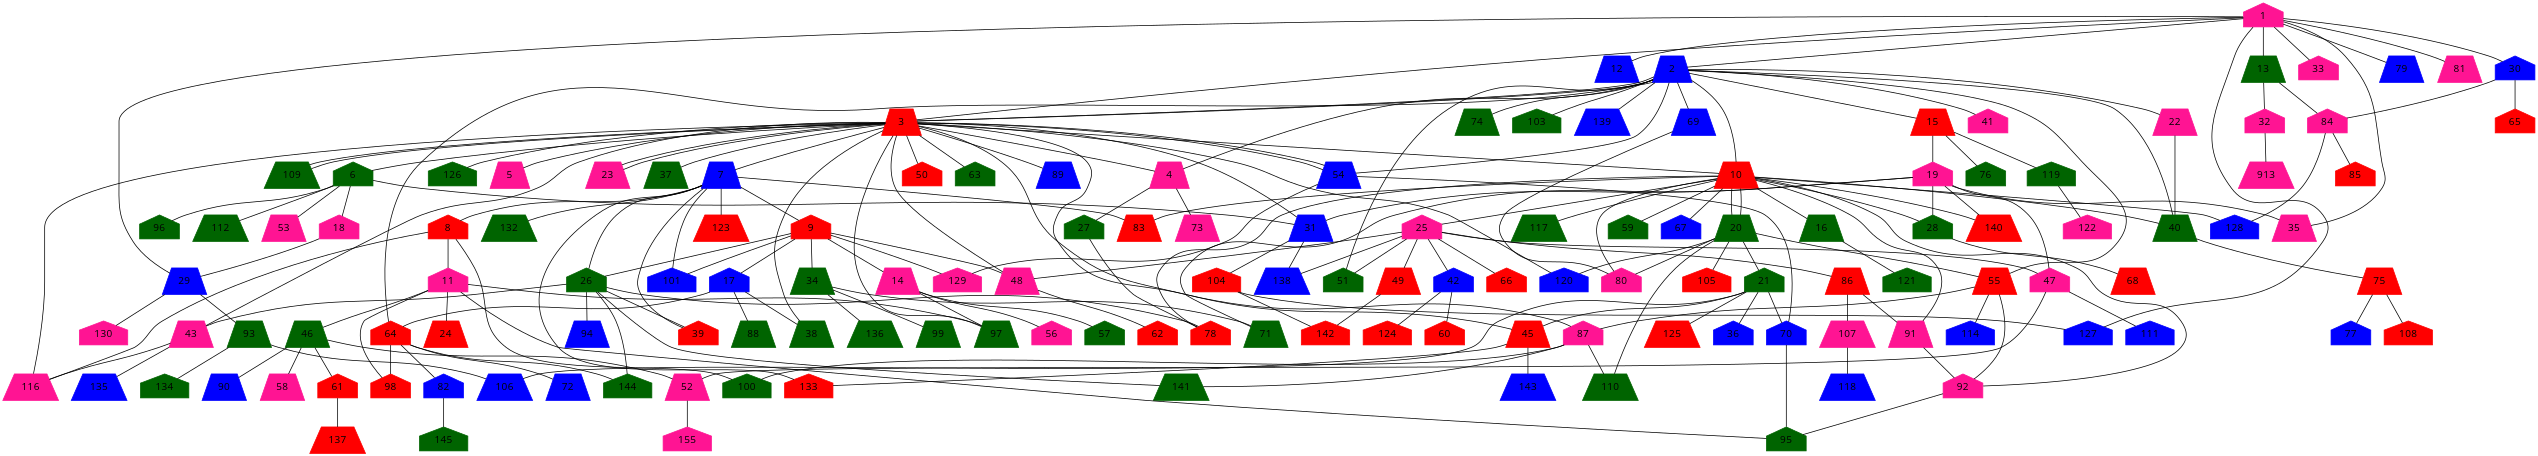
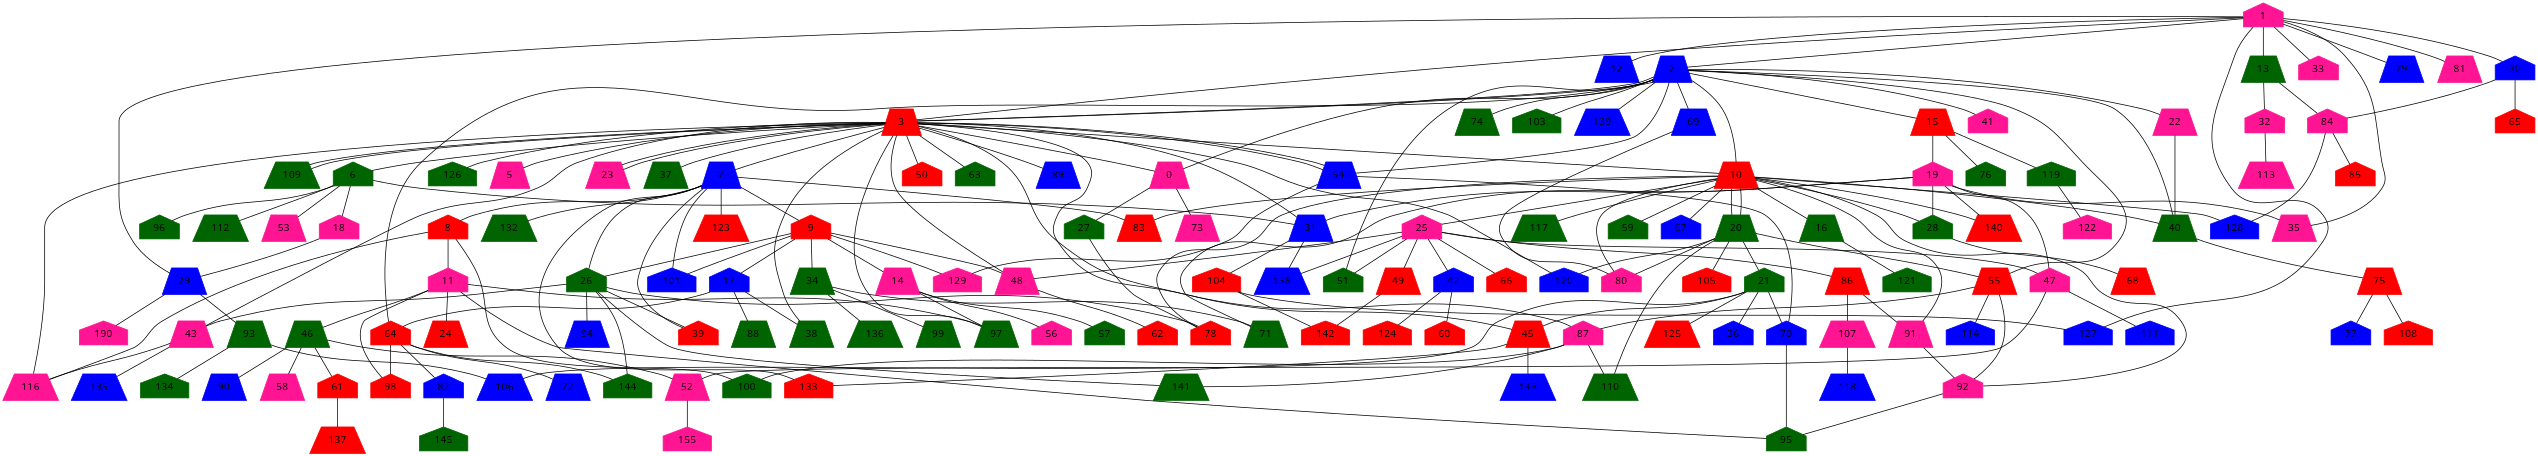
(1169, 175) -> (1169, 175)
(2266, 175) -> (2266, 175)
(104, 334) -> (104, 334)
